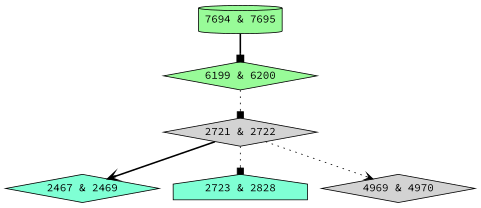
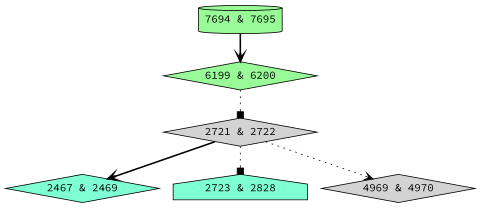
(240, 44) -> (240, 44)
